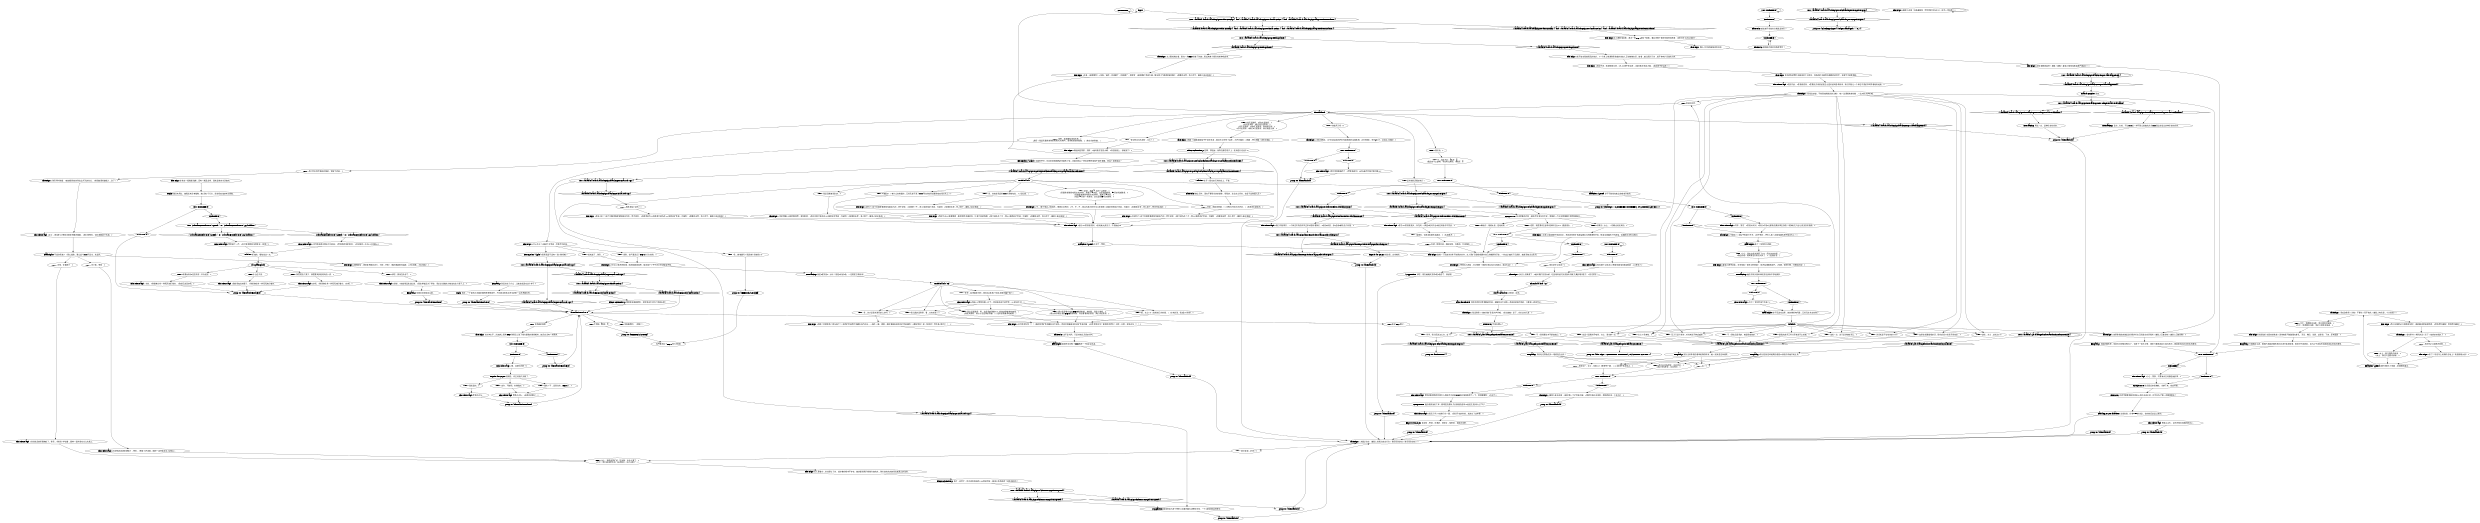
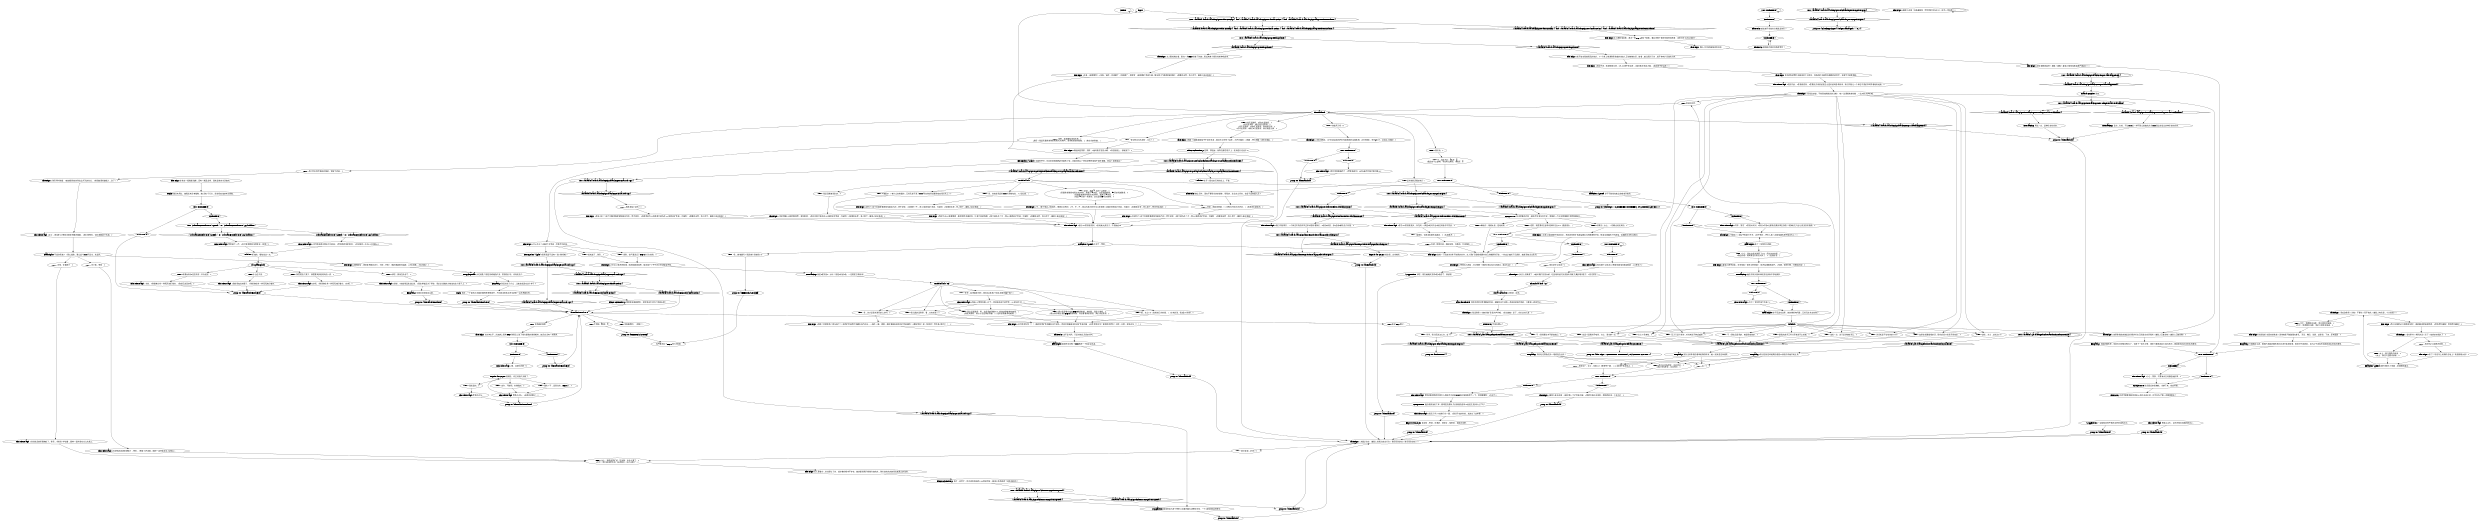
(1123, 10) -> (1123, 10)
(1218, 187) -> (1326, 187)
(698, 196) -> (921, 249)
(1758, 239) -> (1760, 240)
none -> (494, 274)
(511, 371) -> (489, 388)
(2130, 414) -> none
none -> (2108, 423)
